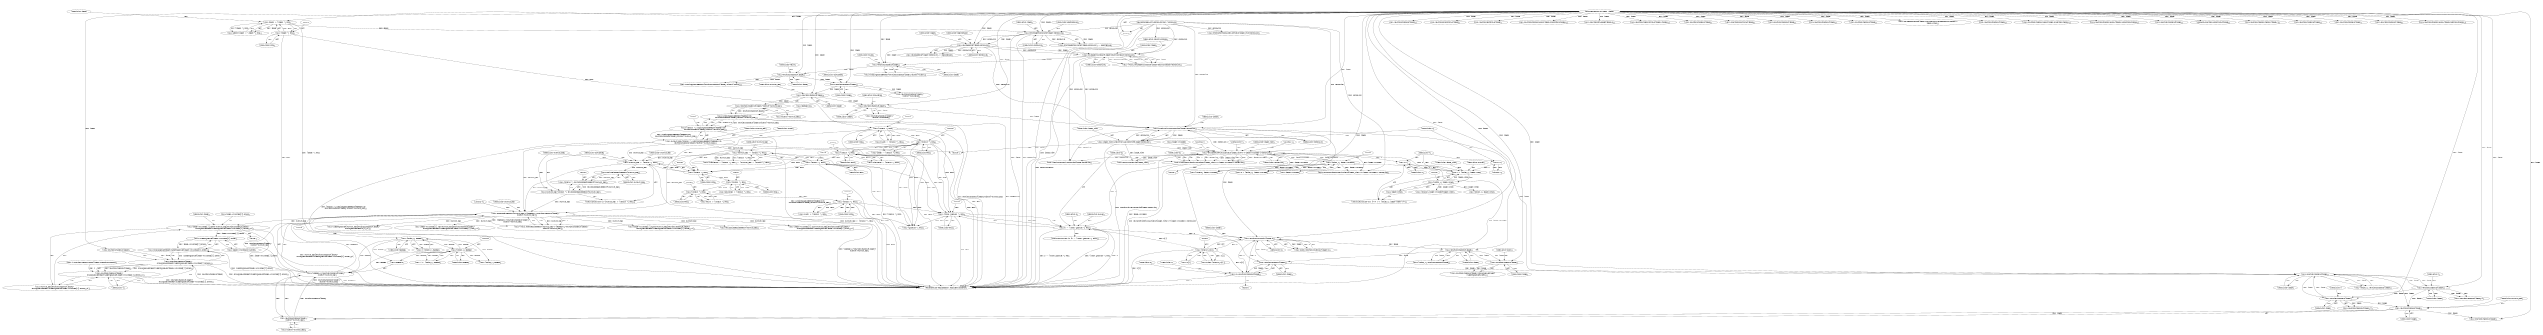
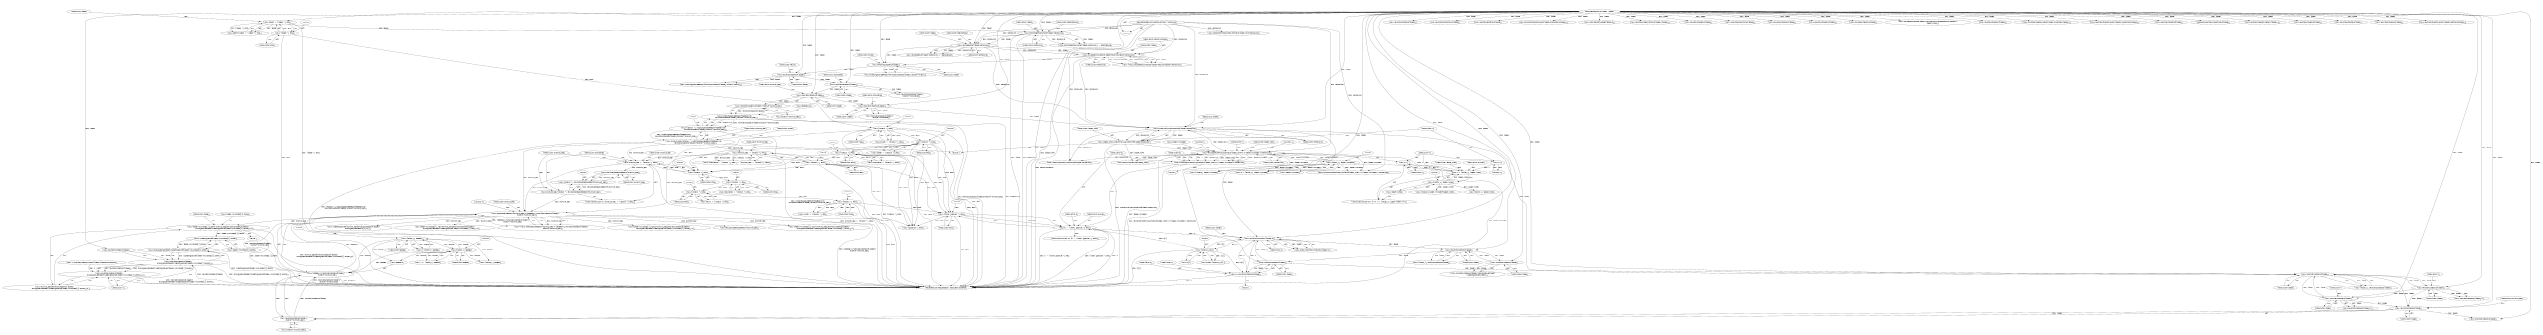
(1156, 30) -> (1057, 29)
(1504, 250) -> none
